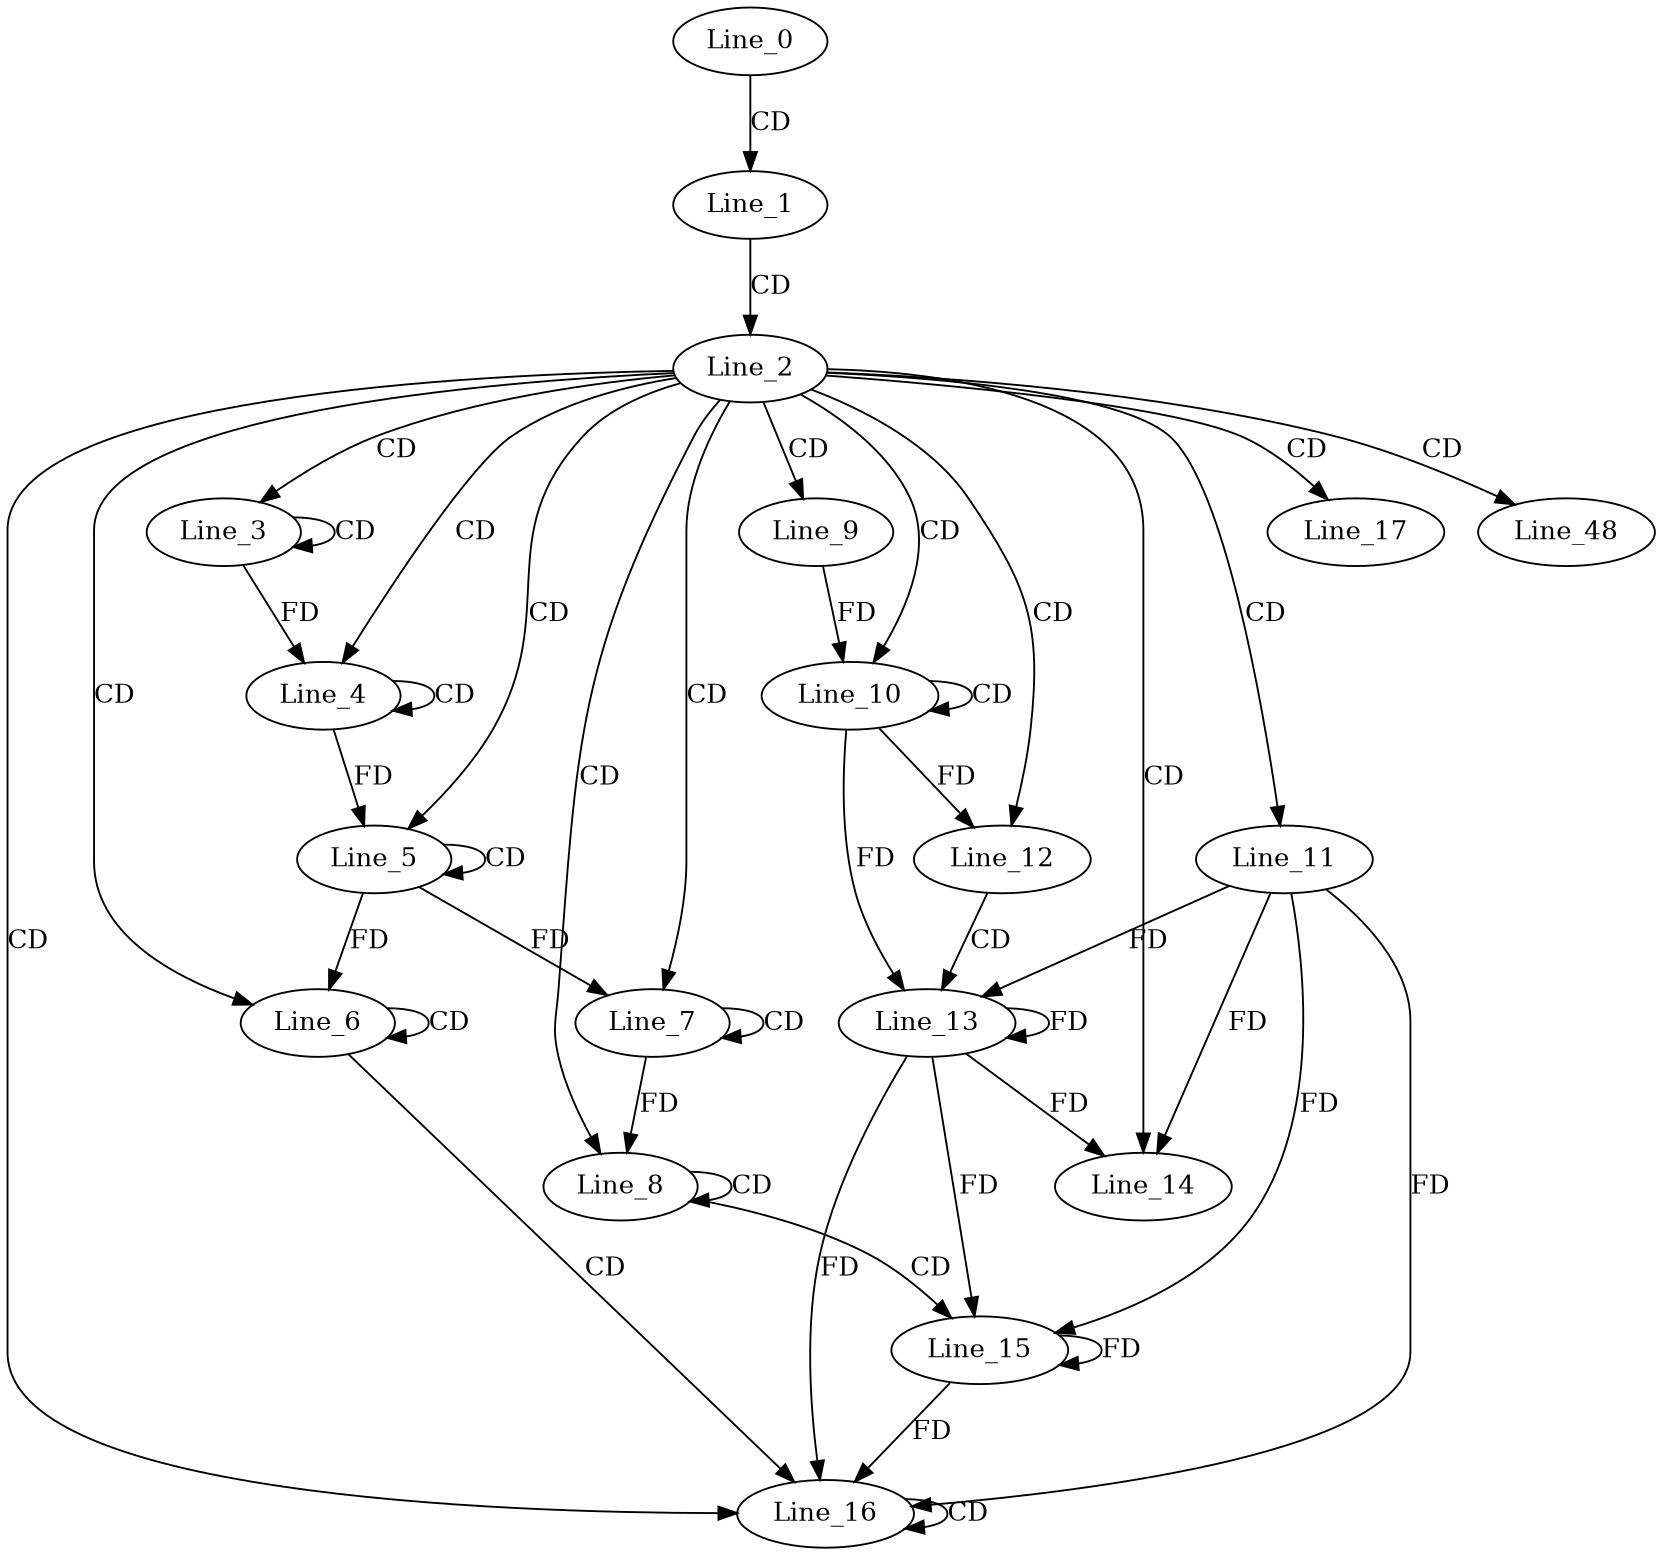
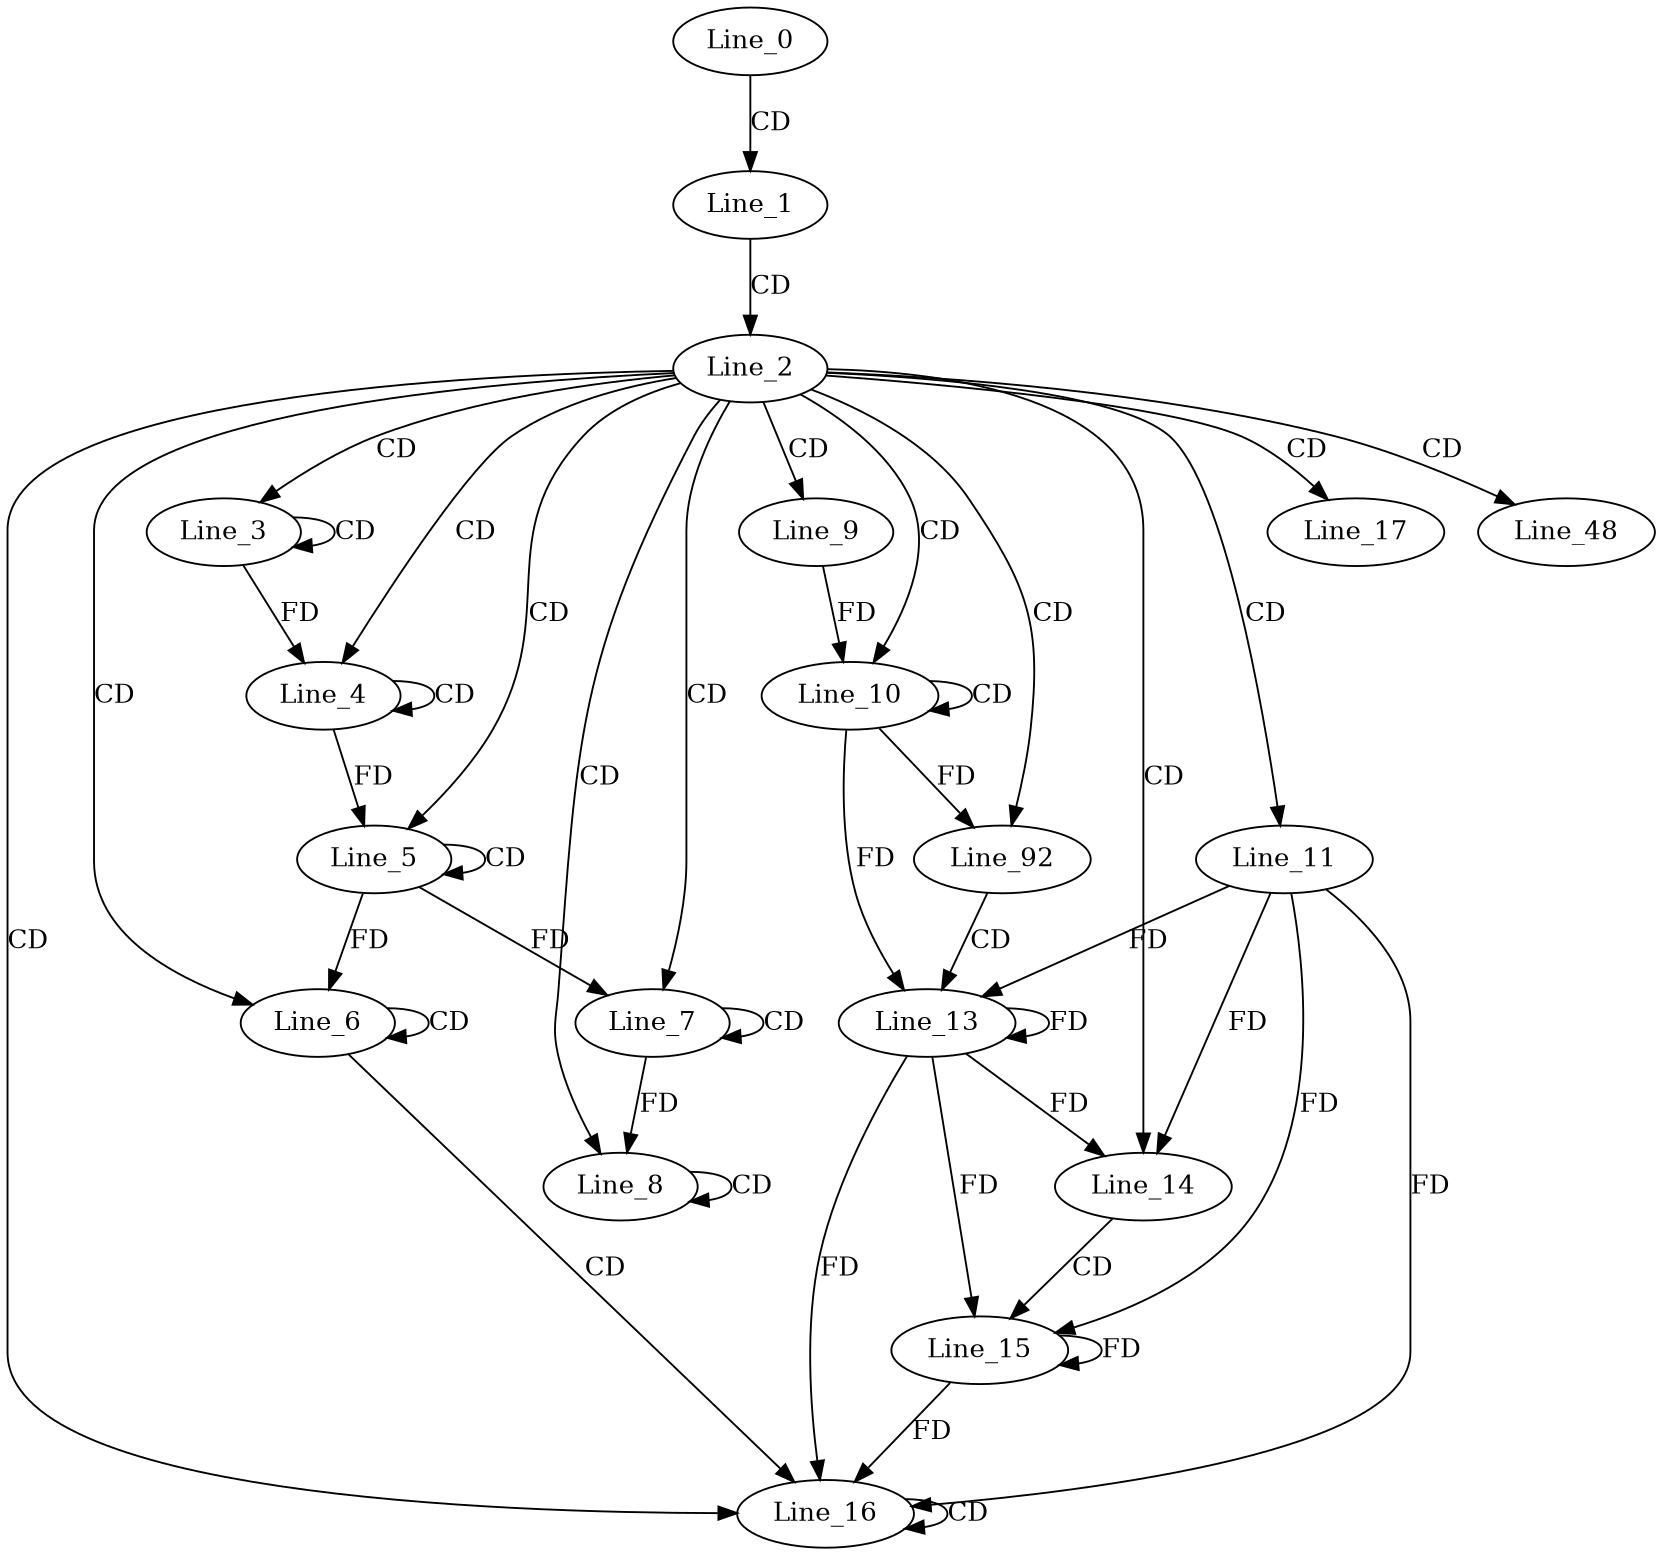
(1002, 859) -> (1002, 859)
(810, 1230) -> (1068, 1262)
